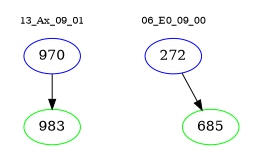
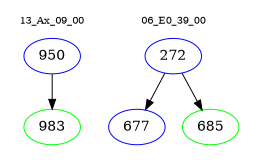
(52, 21) -> (52, 21)
(174, 21) -> (174, 21)
(52, 56) -> (52, 56)
none -> (137, 127)
